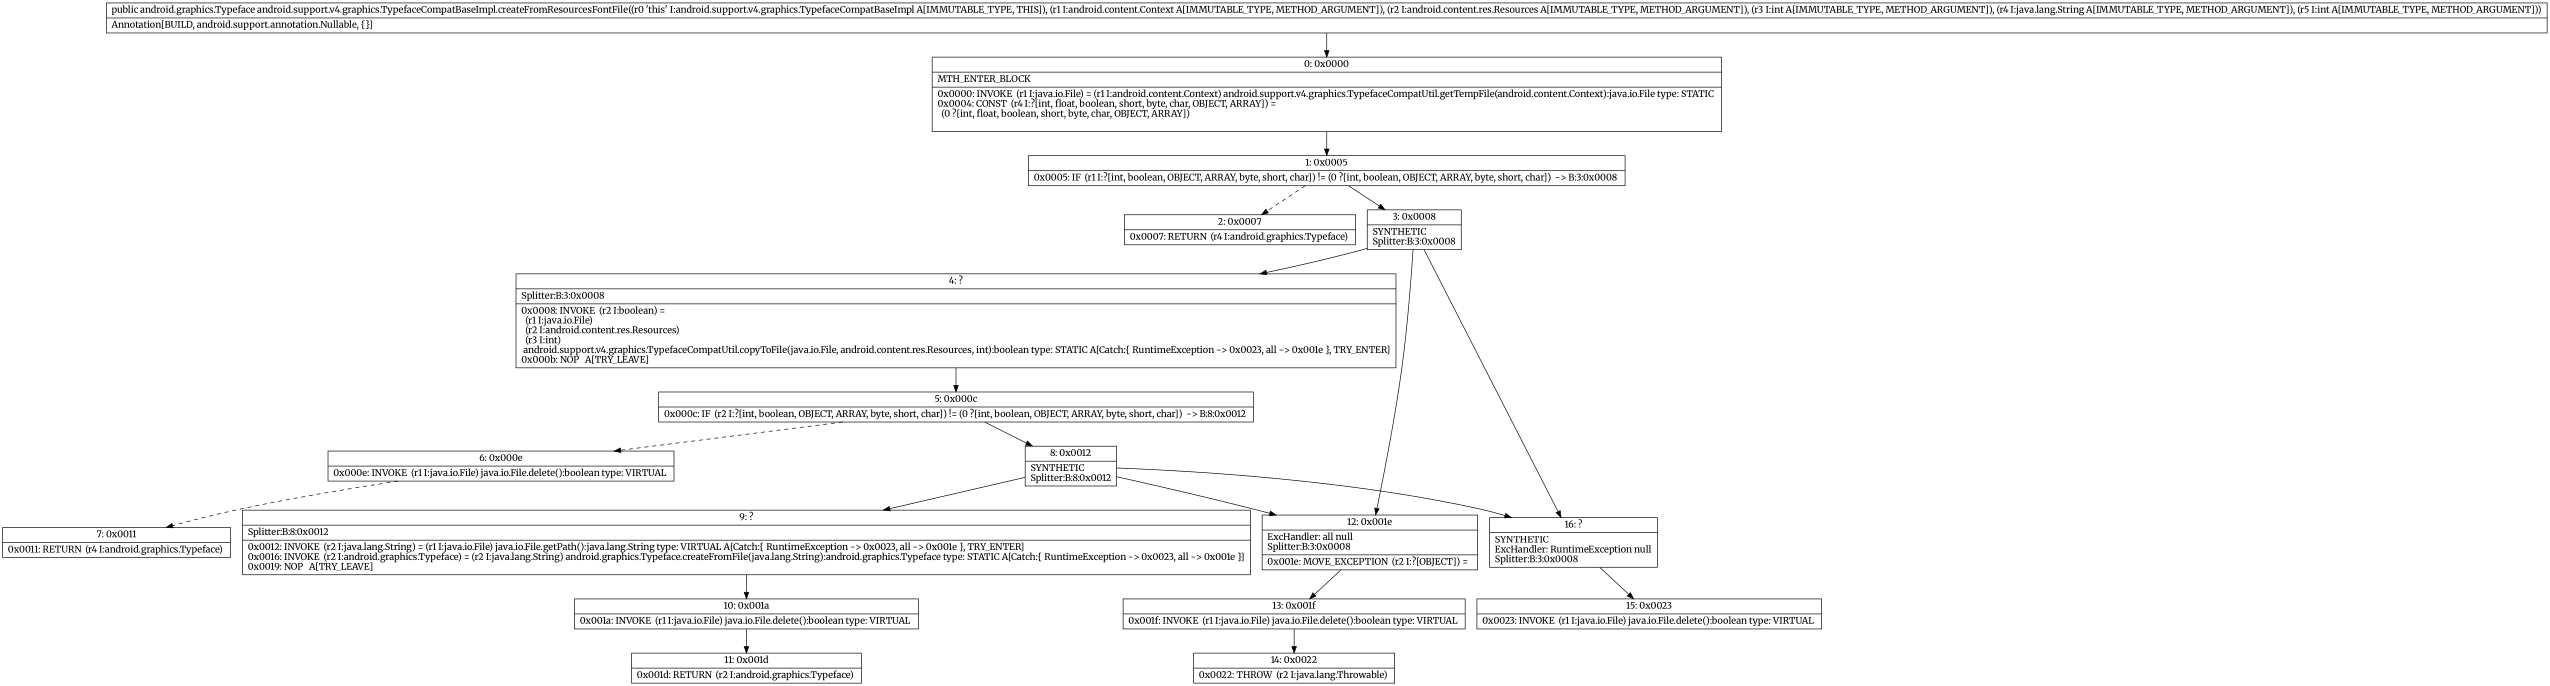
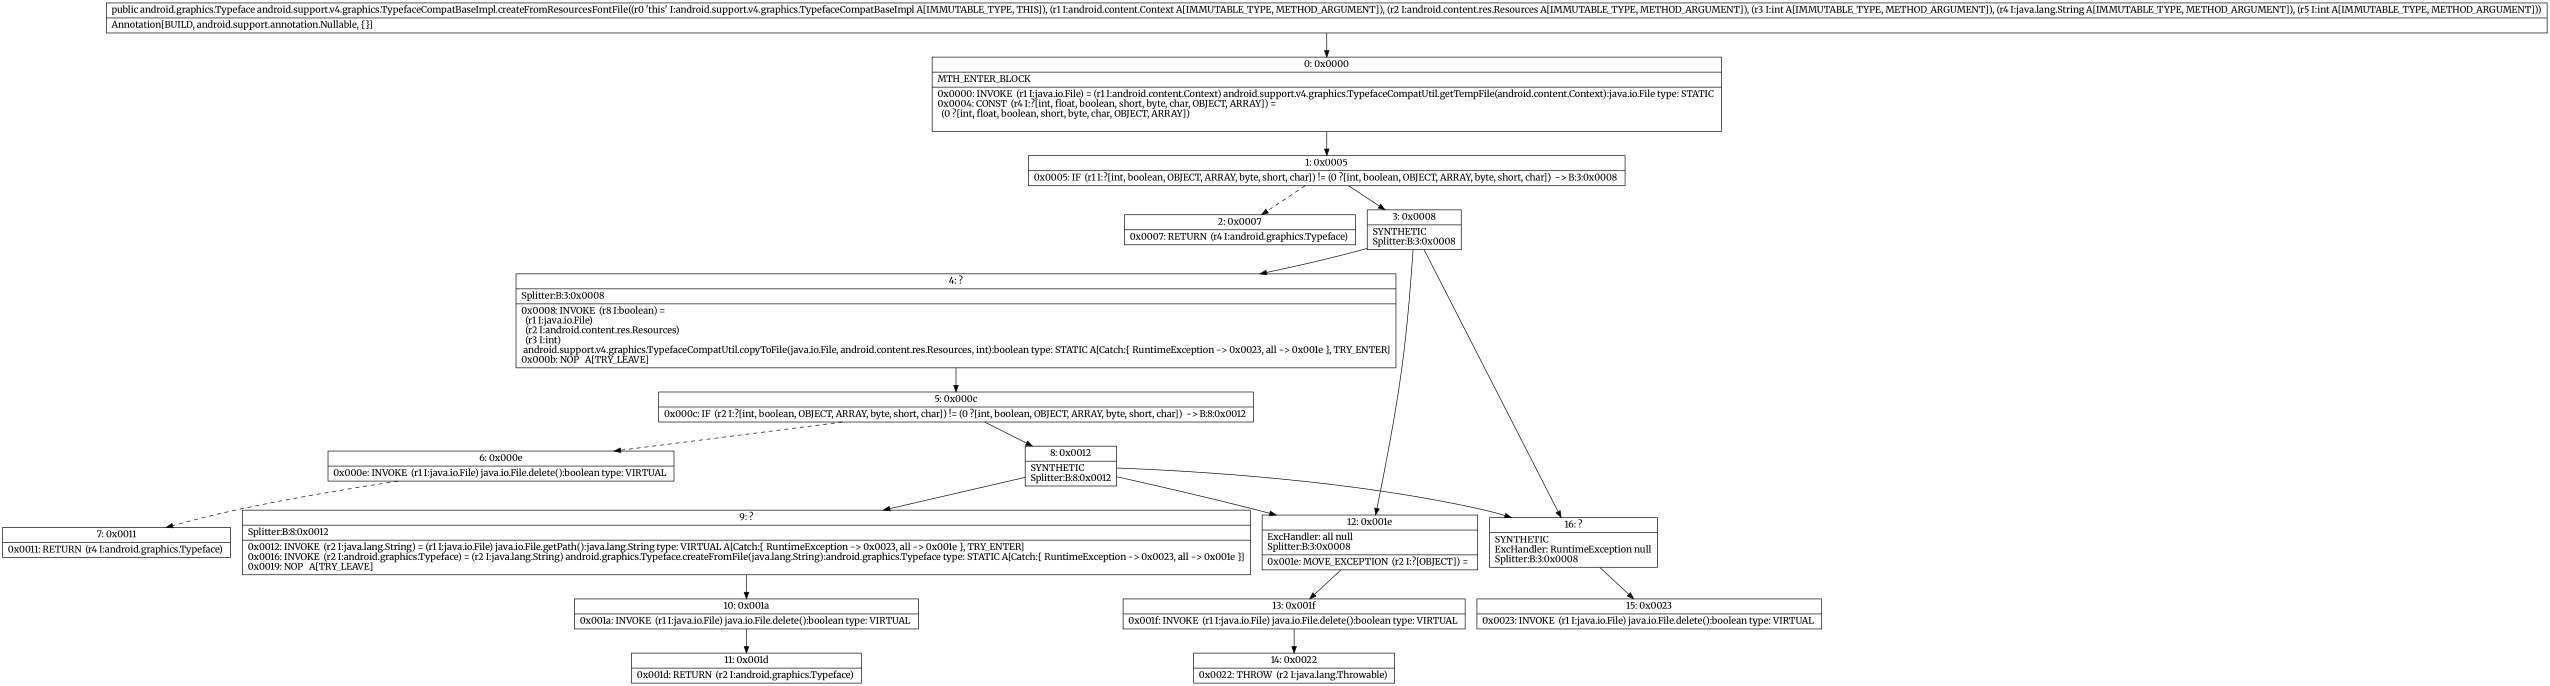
(594, 311) -> (594, 311)
